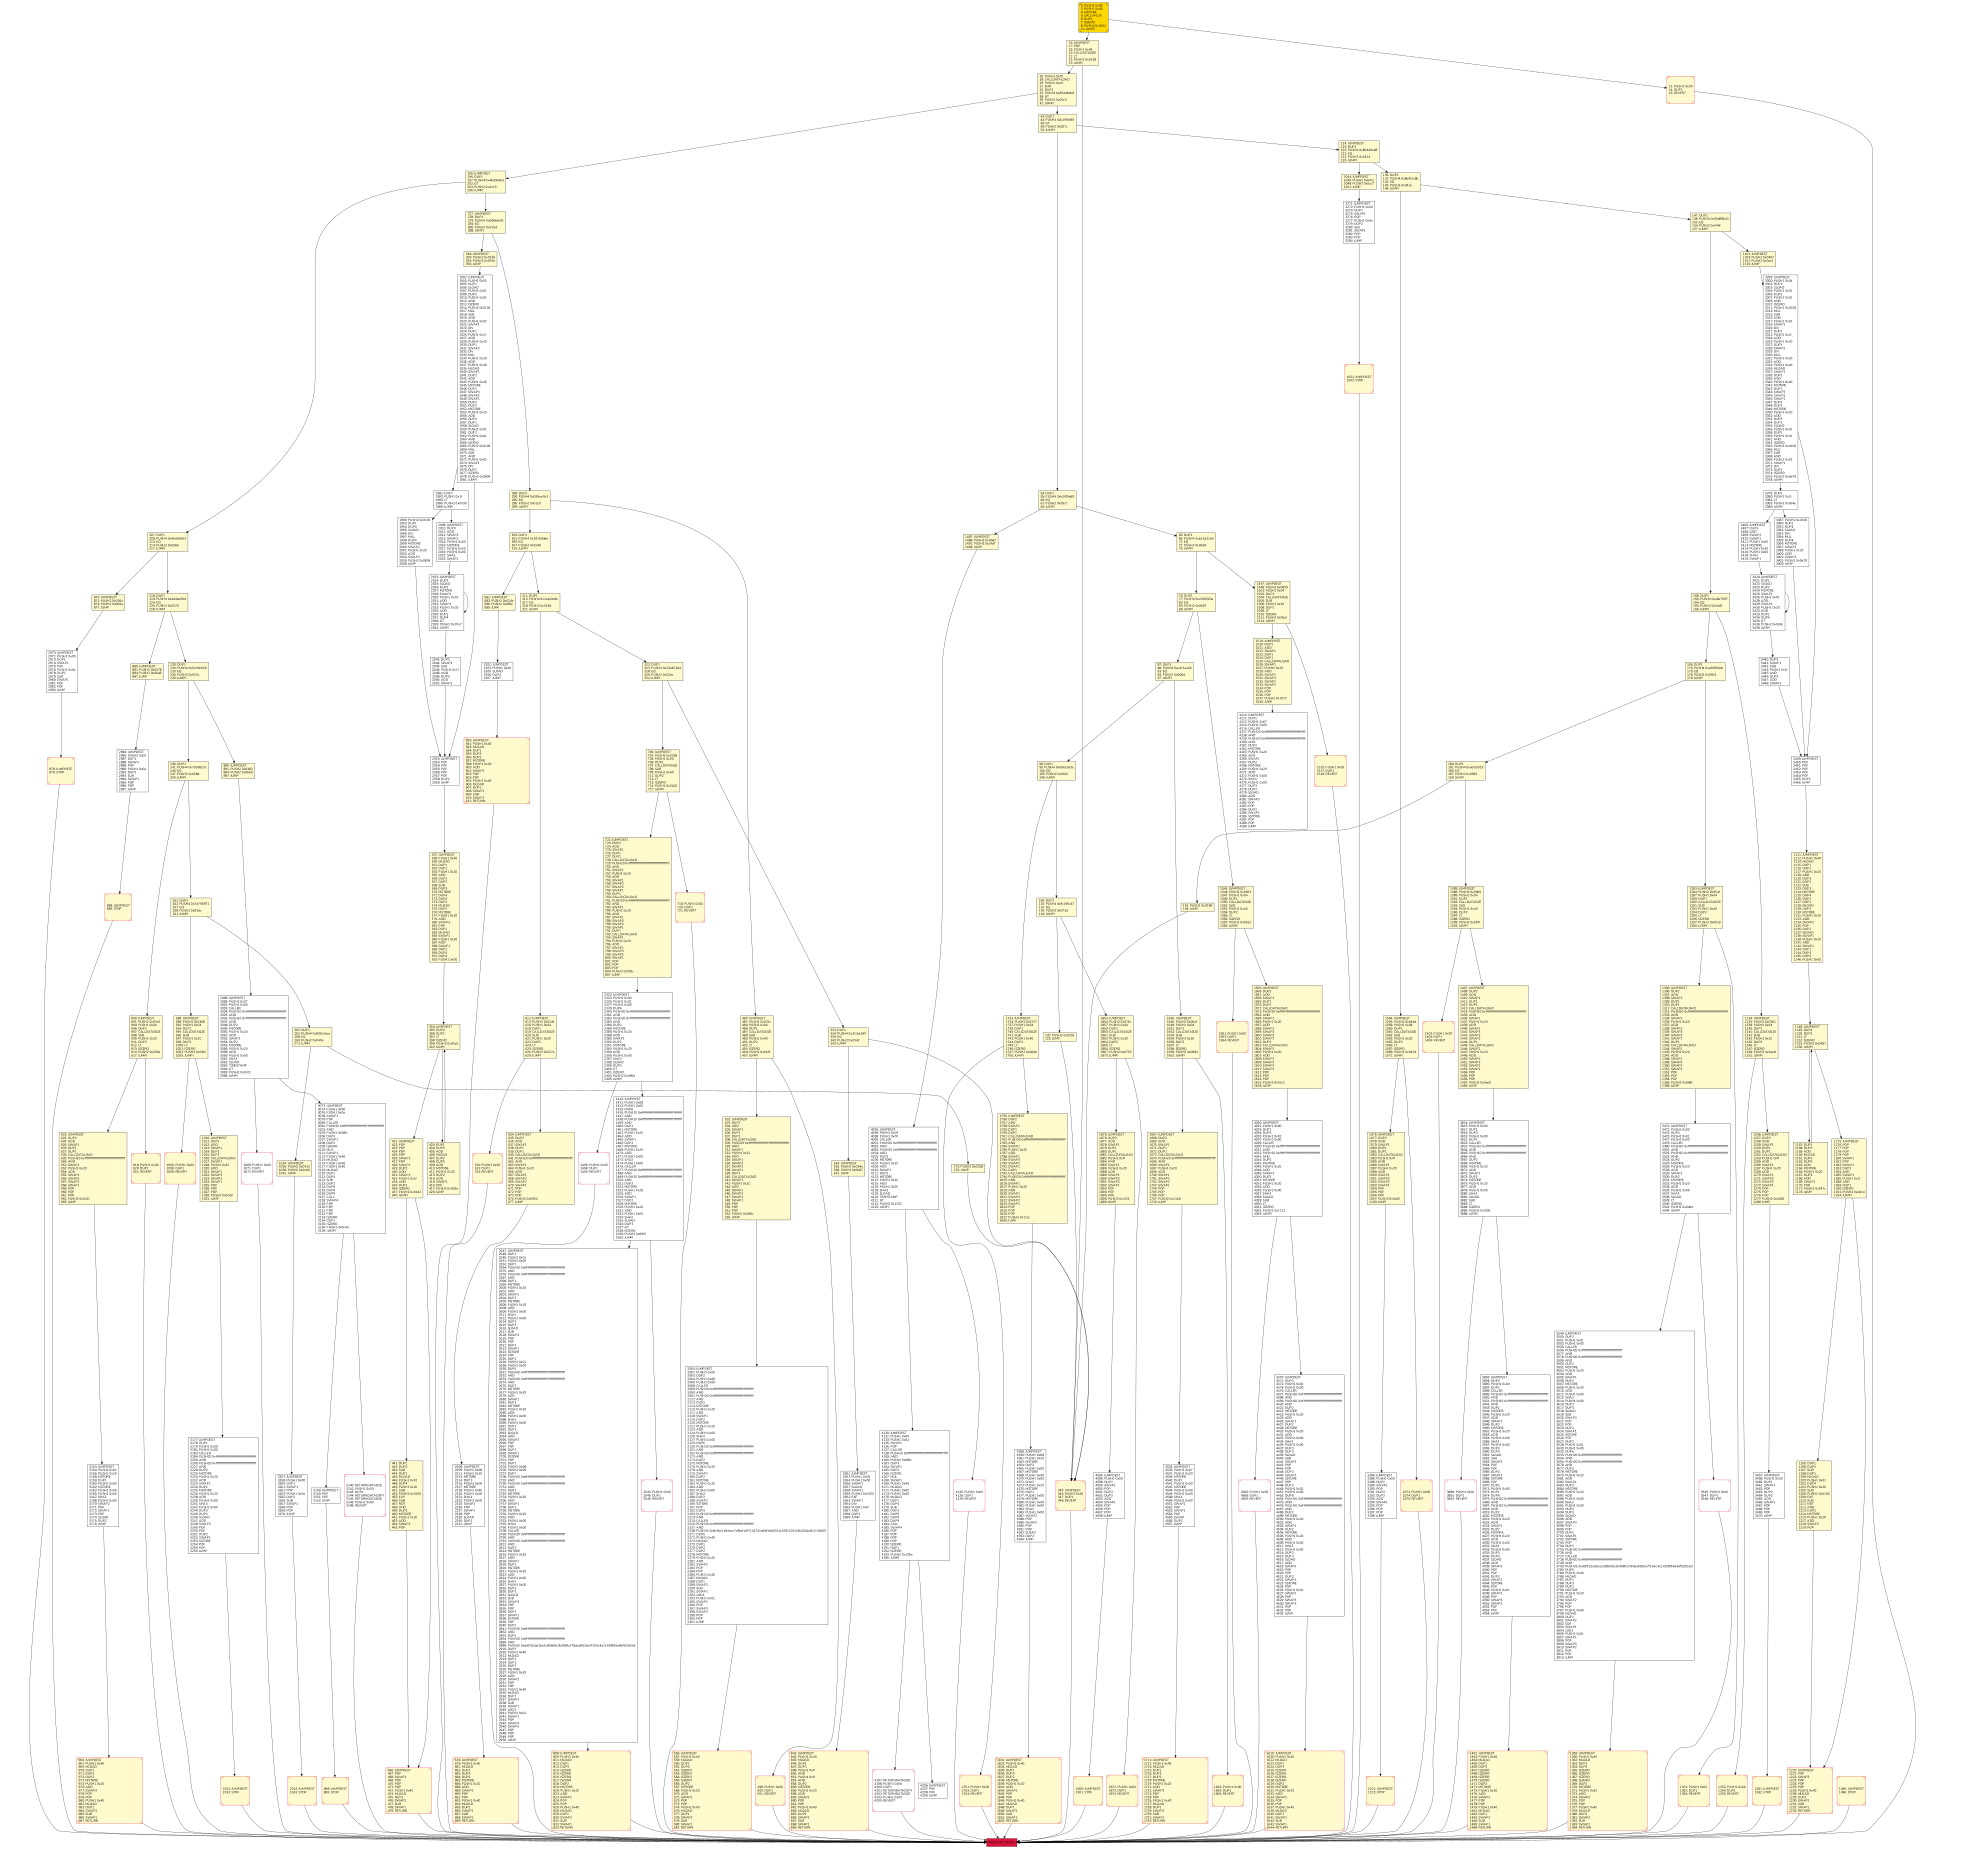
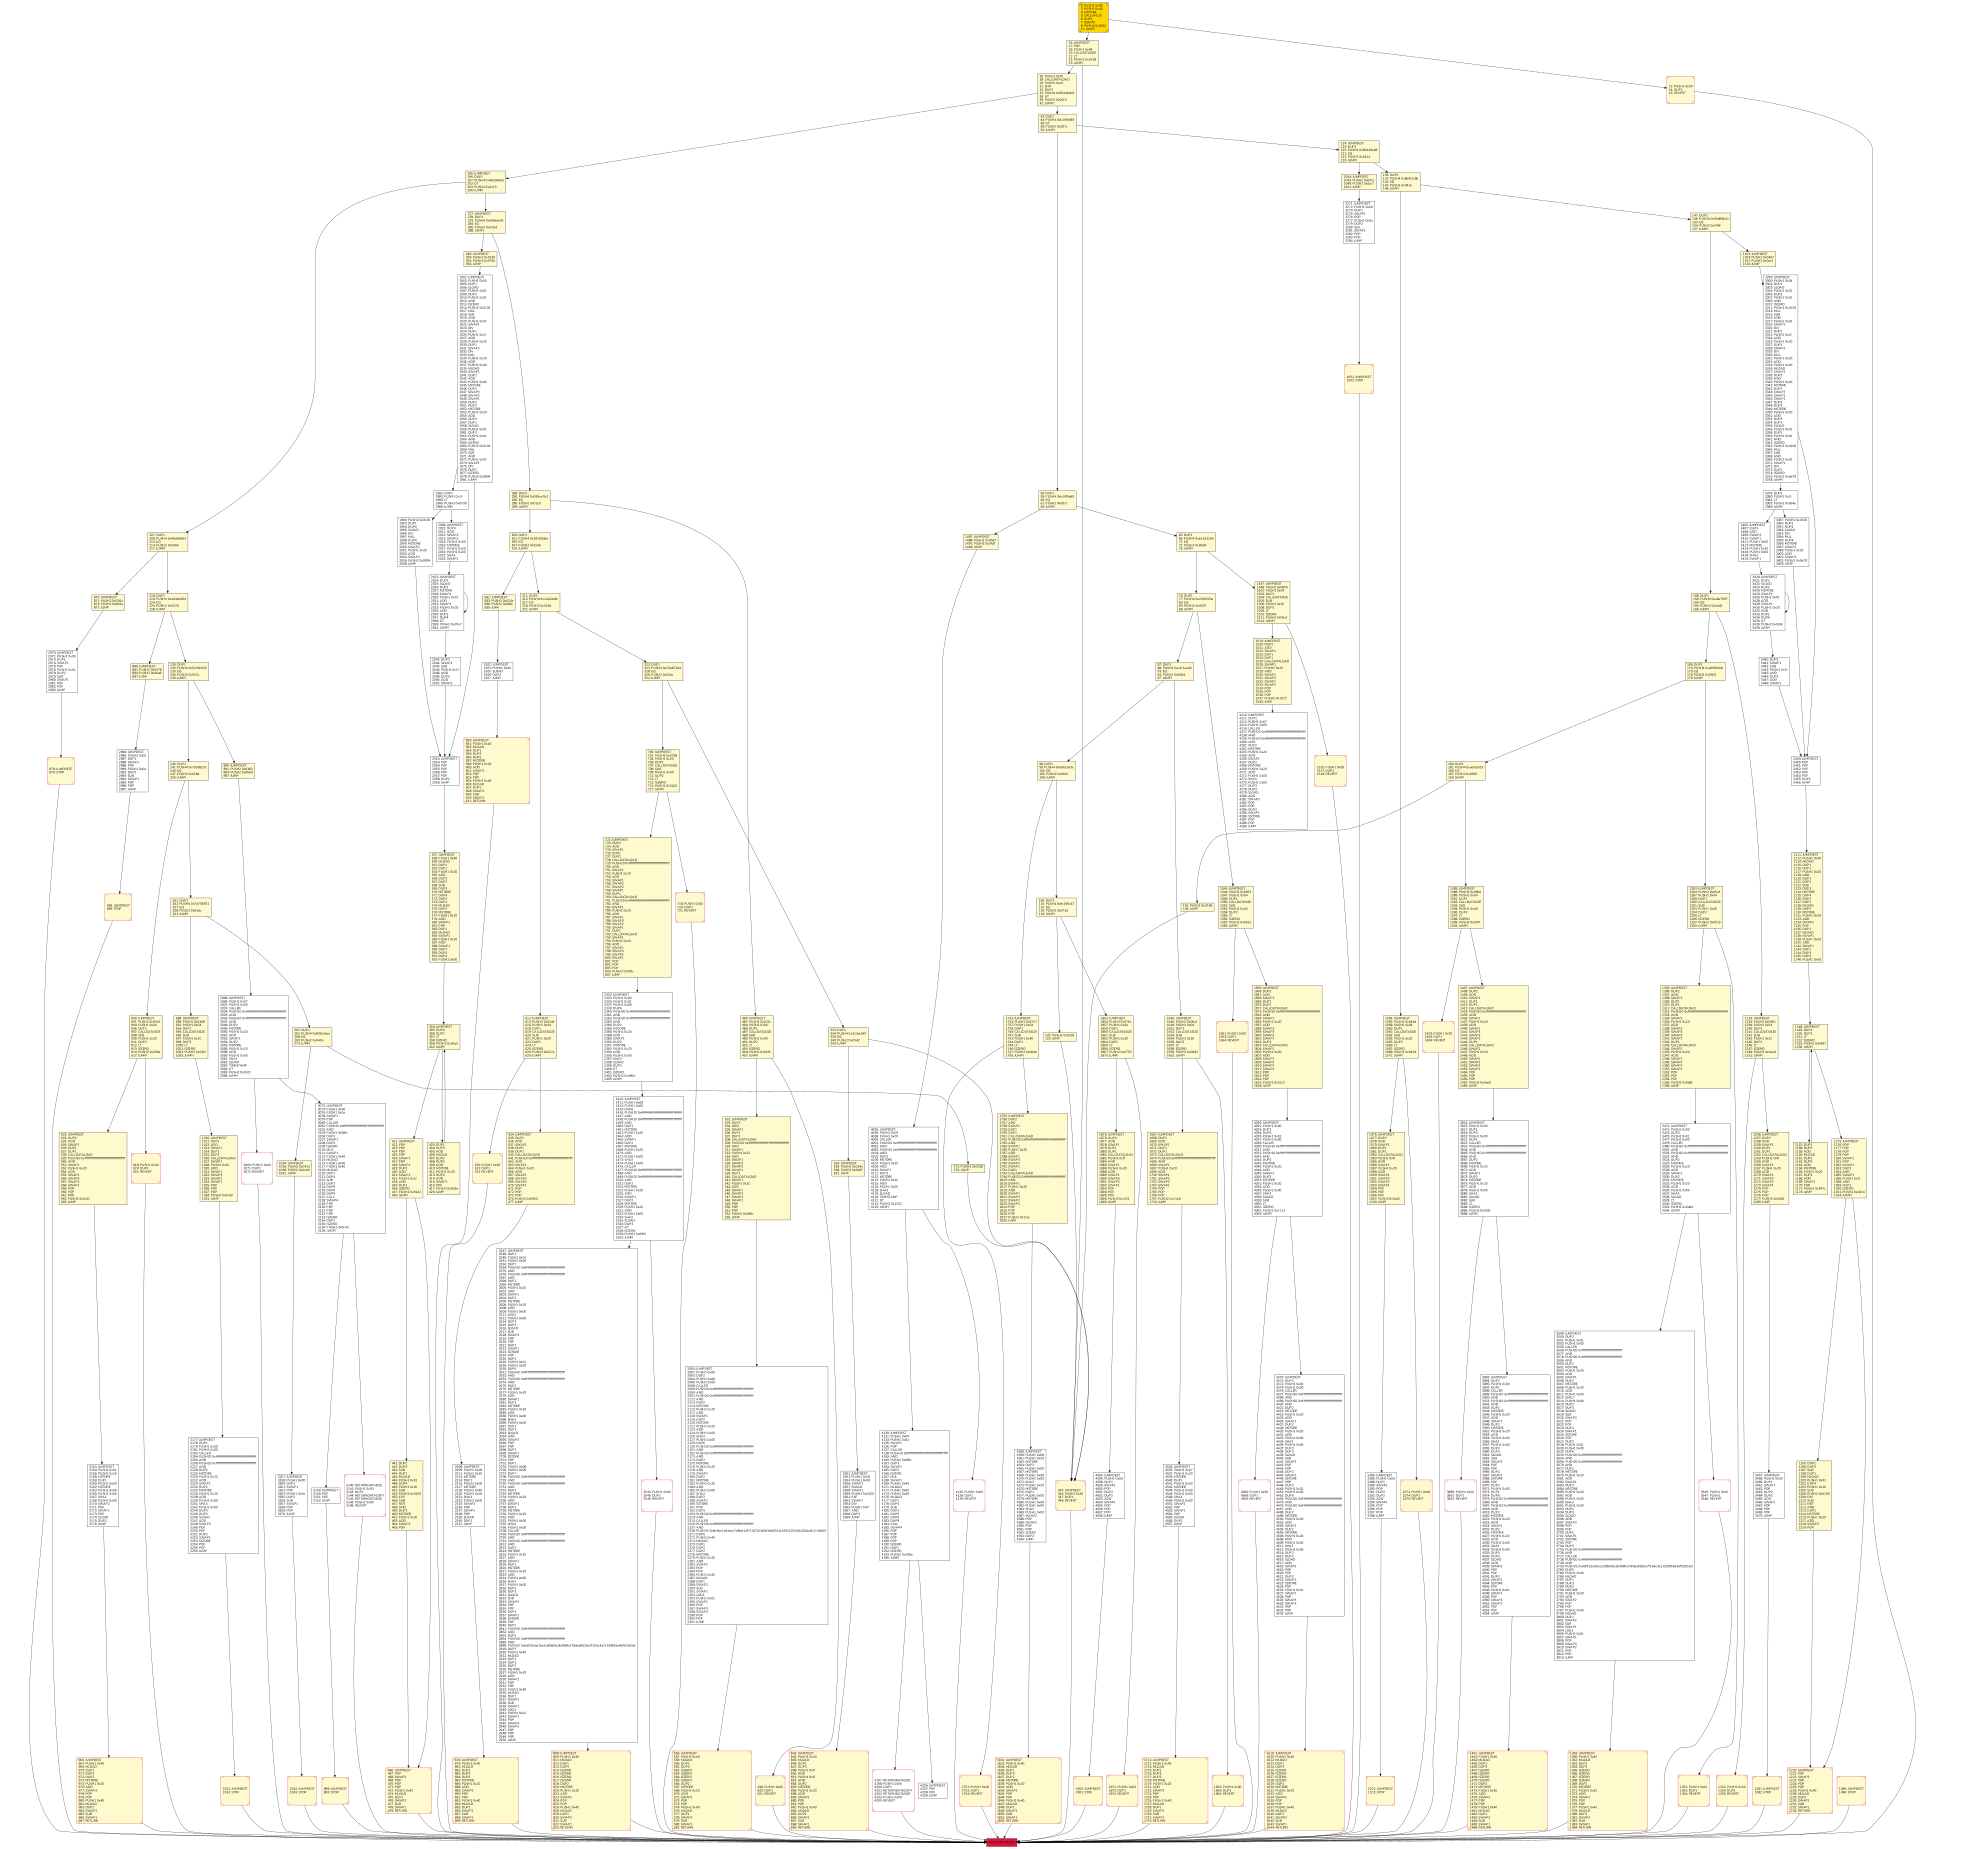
(180, 1168) -> none
(594, 1168) -> none
(1715, 1496) -> (1715, 1496)
